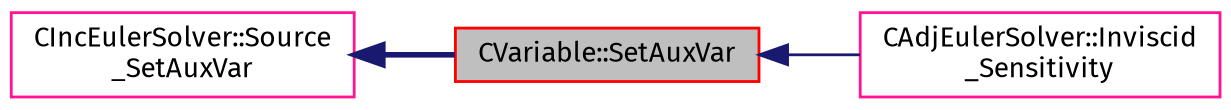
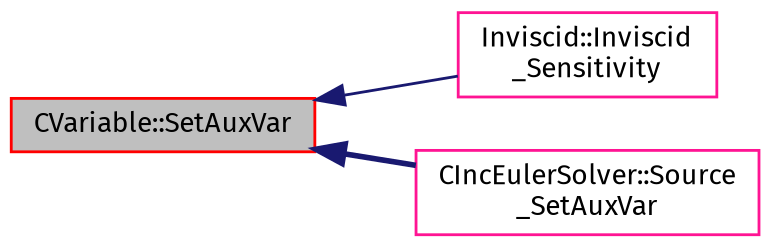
(419, 55) -> (380, 160)
(1040, 55) -> (588, 55)
